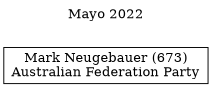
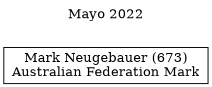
(106, 66) -> (106, 66)
